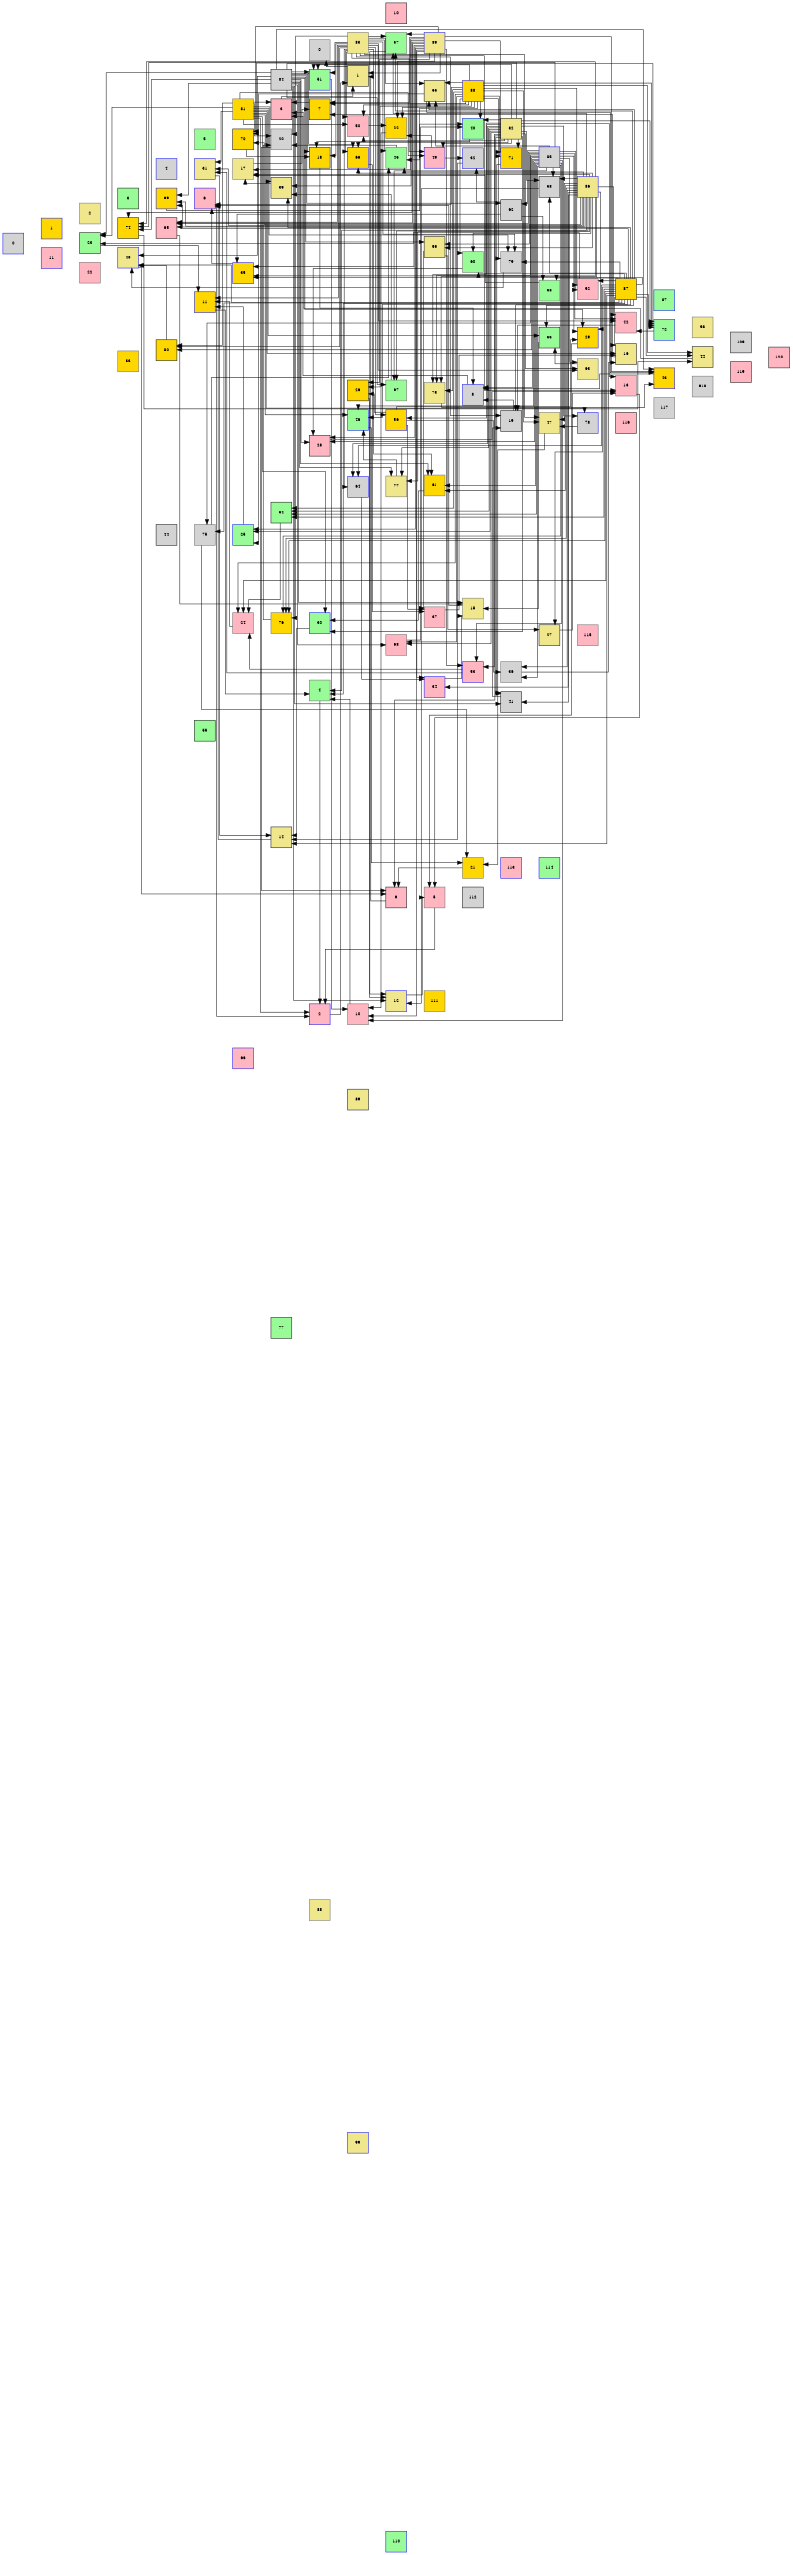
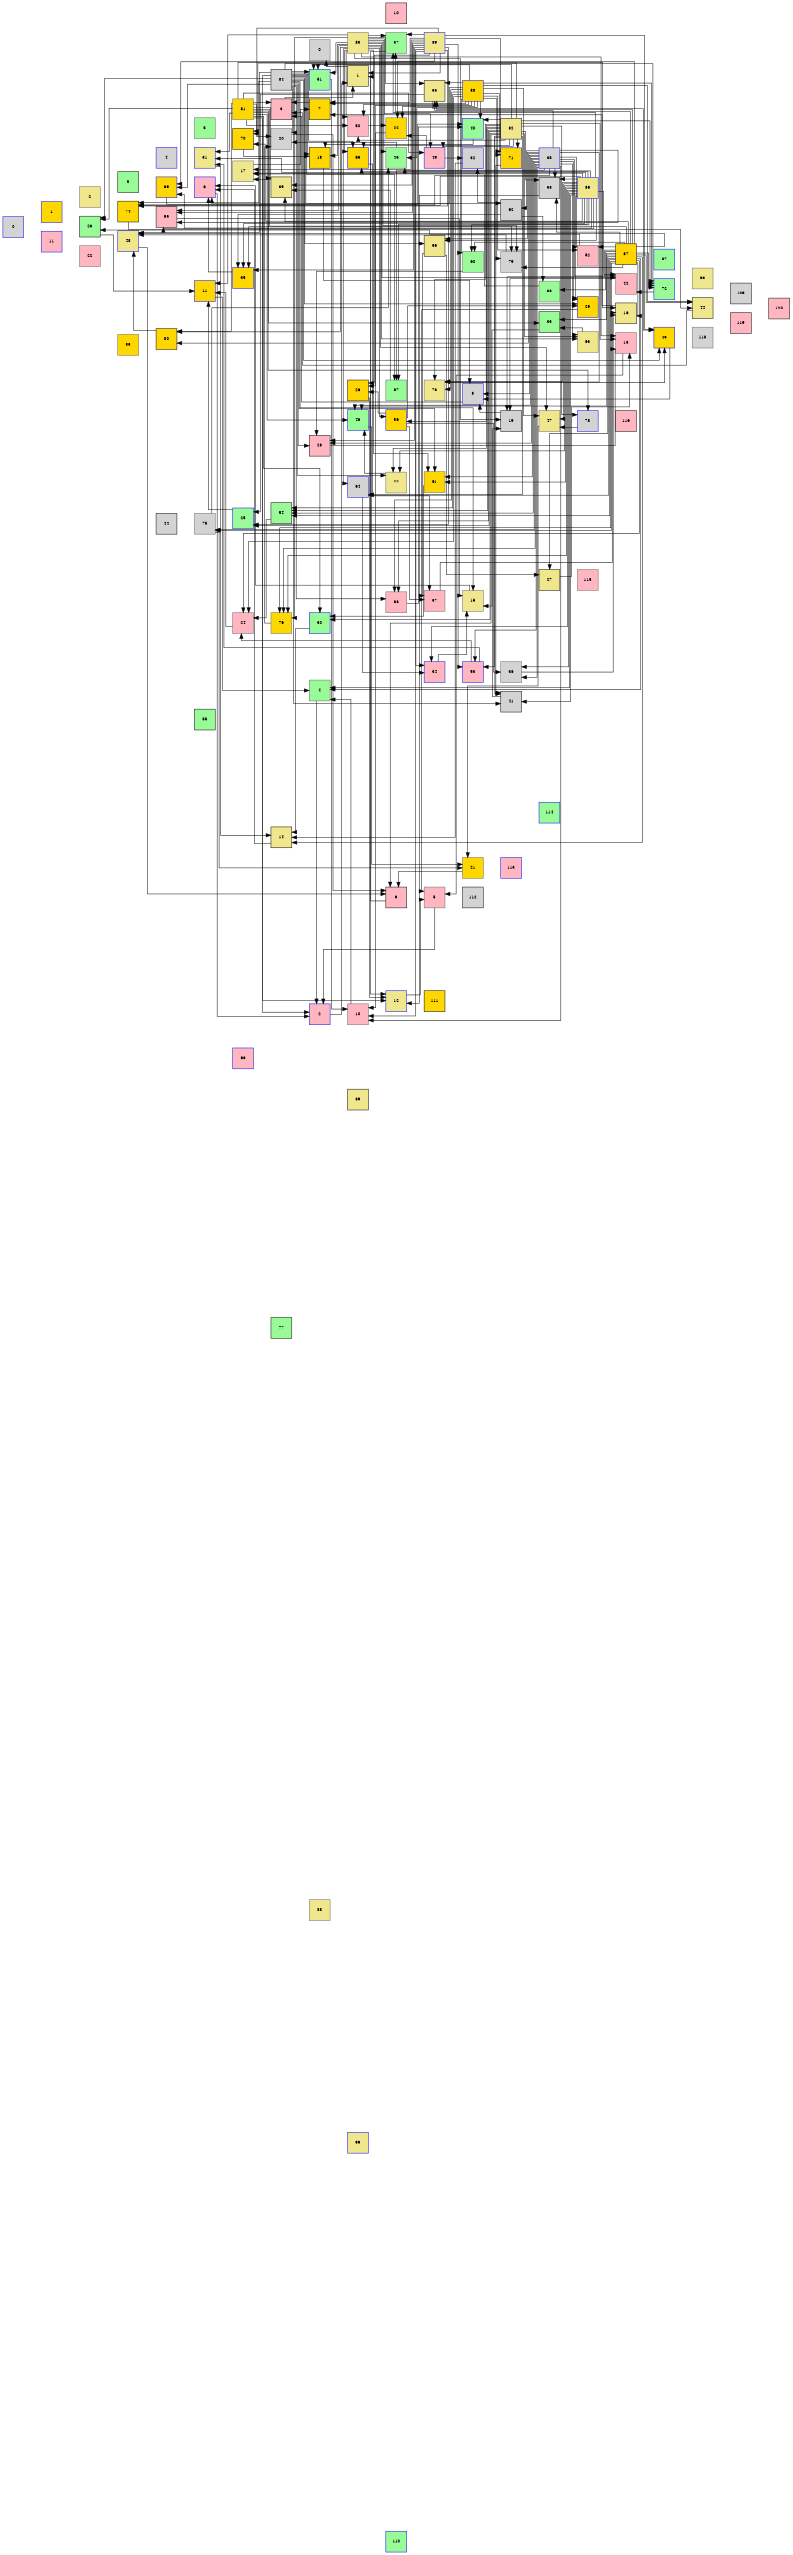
(703, 387) -> (703, 338)
(664, 408) -> none
(435, 1001) -> (435, 1001)
